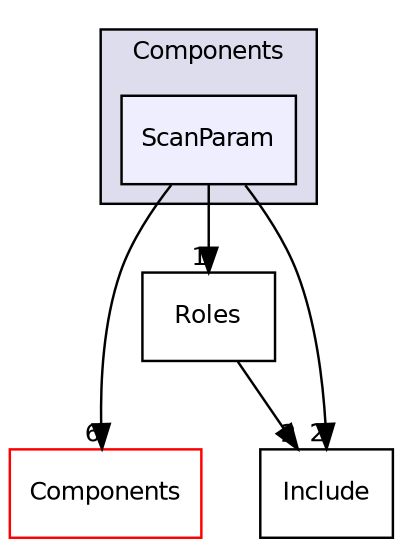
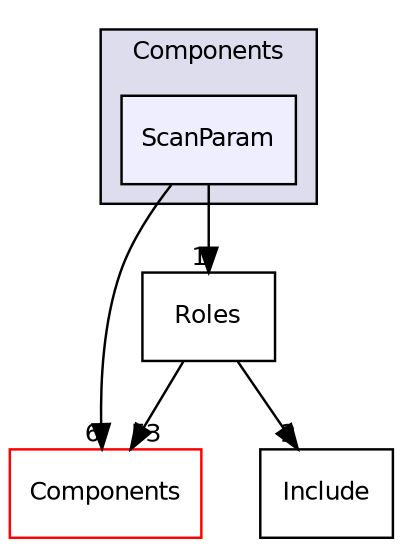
(305, 298) -> none
none -> (163, 395)
